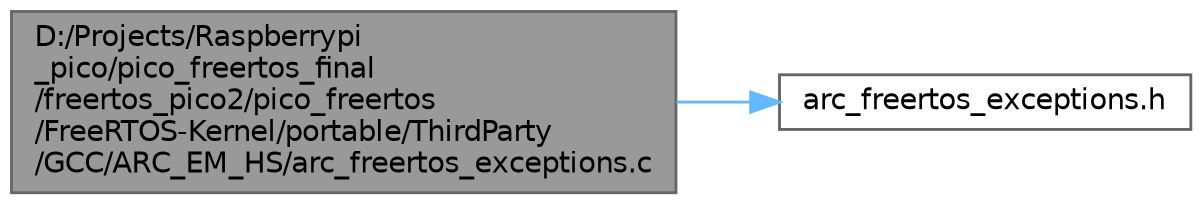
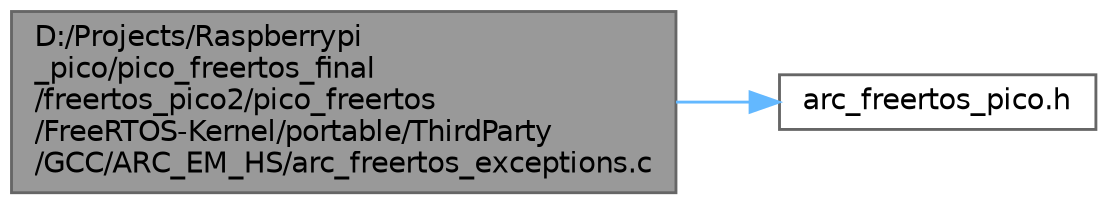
(985, 102) -> (938, 102)
